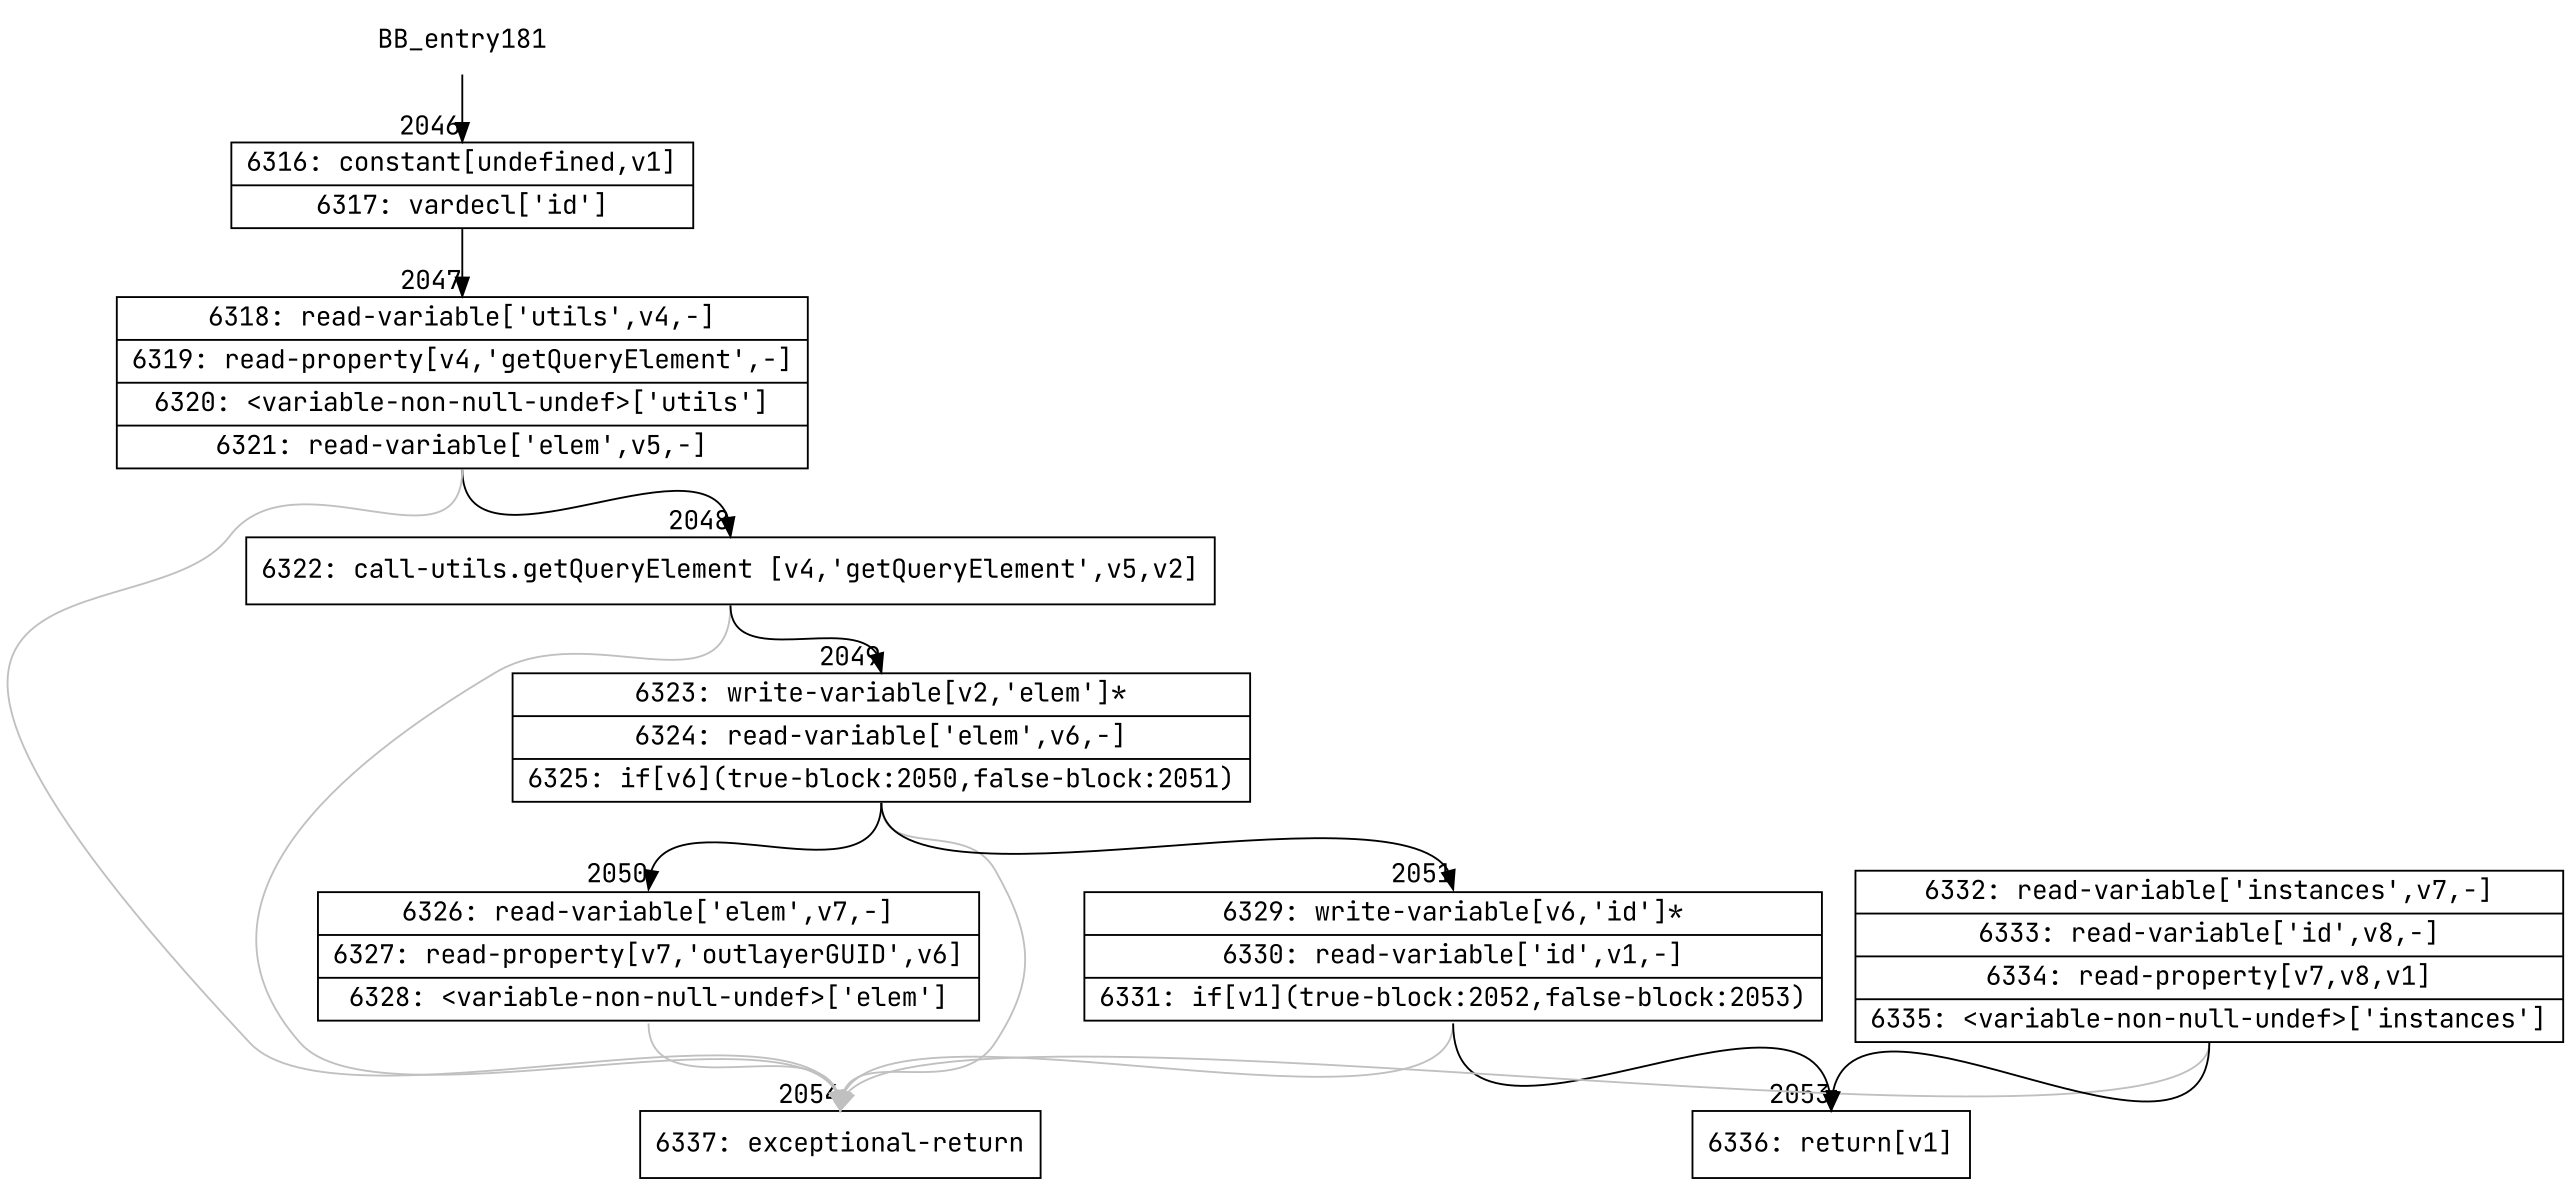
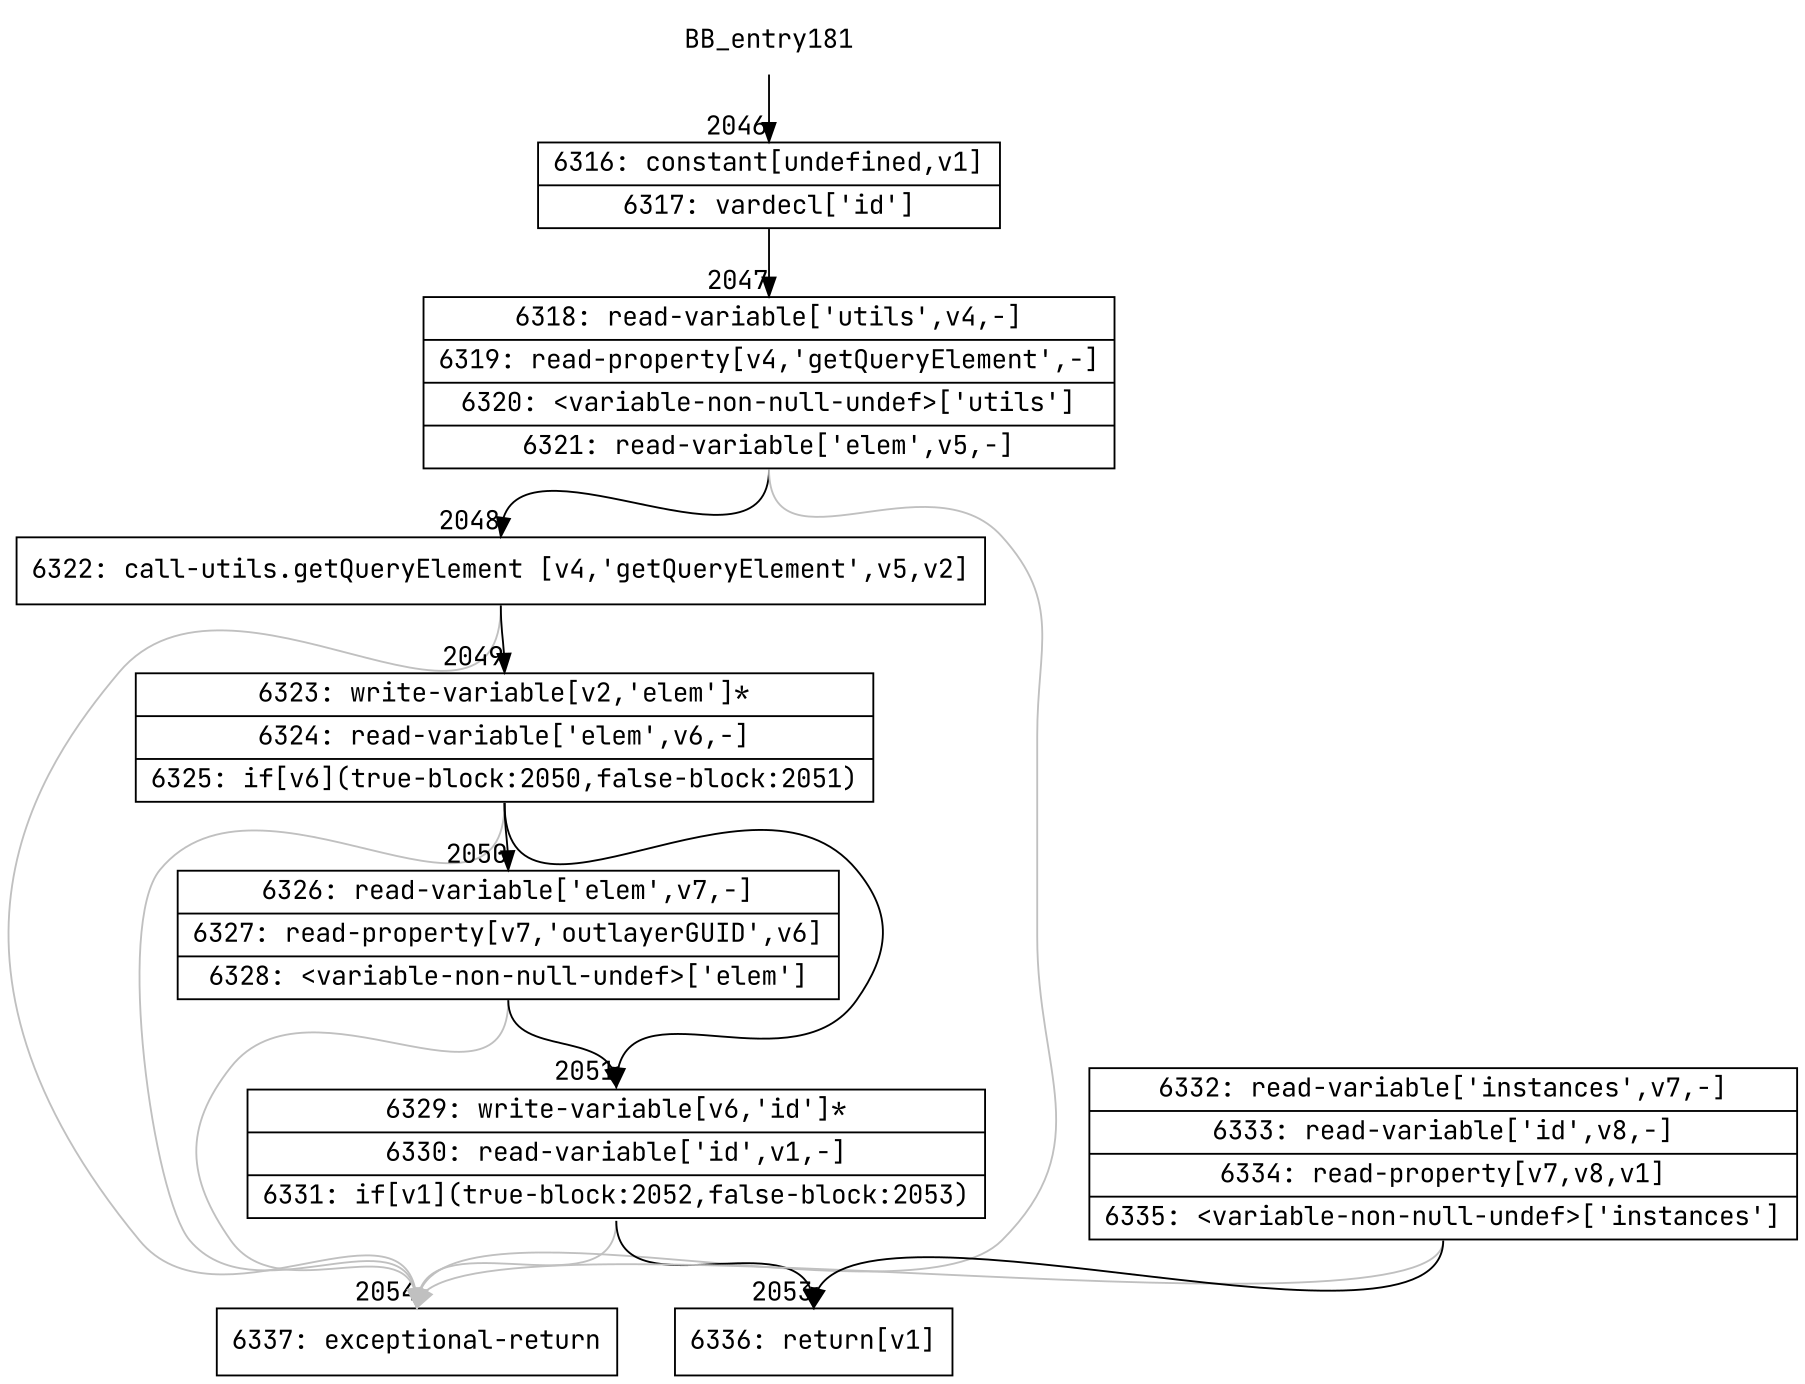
none -> (553, 1041)
